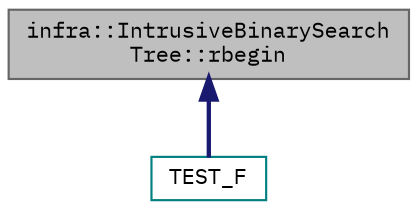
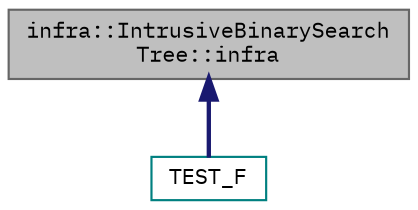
(209, 44) -> (209, 44)
